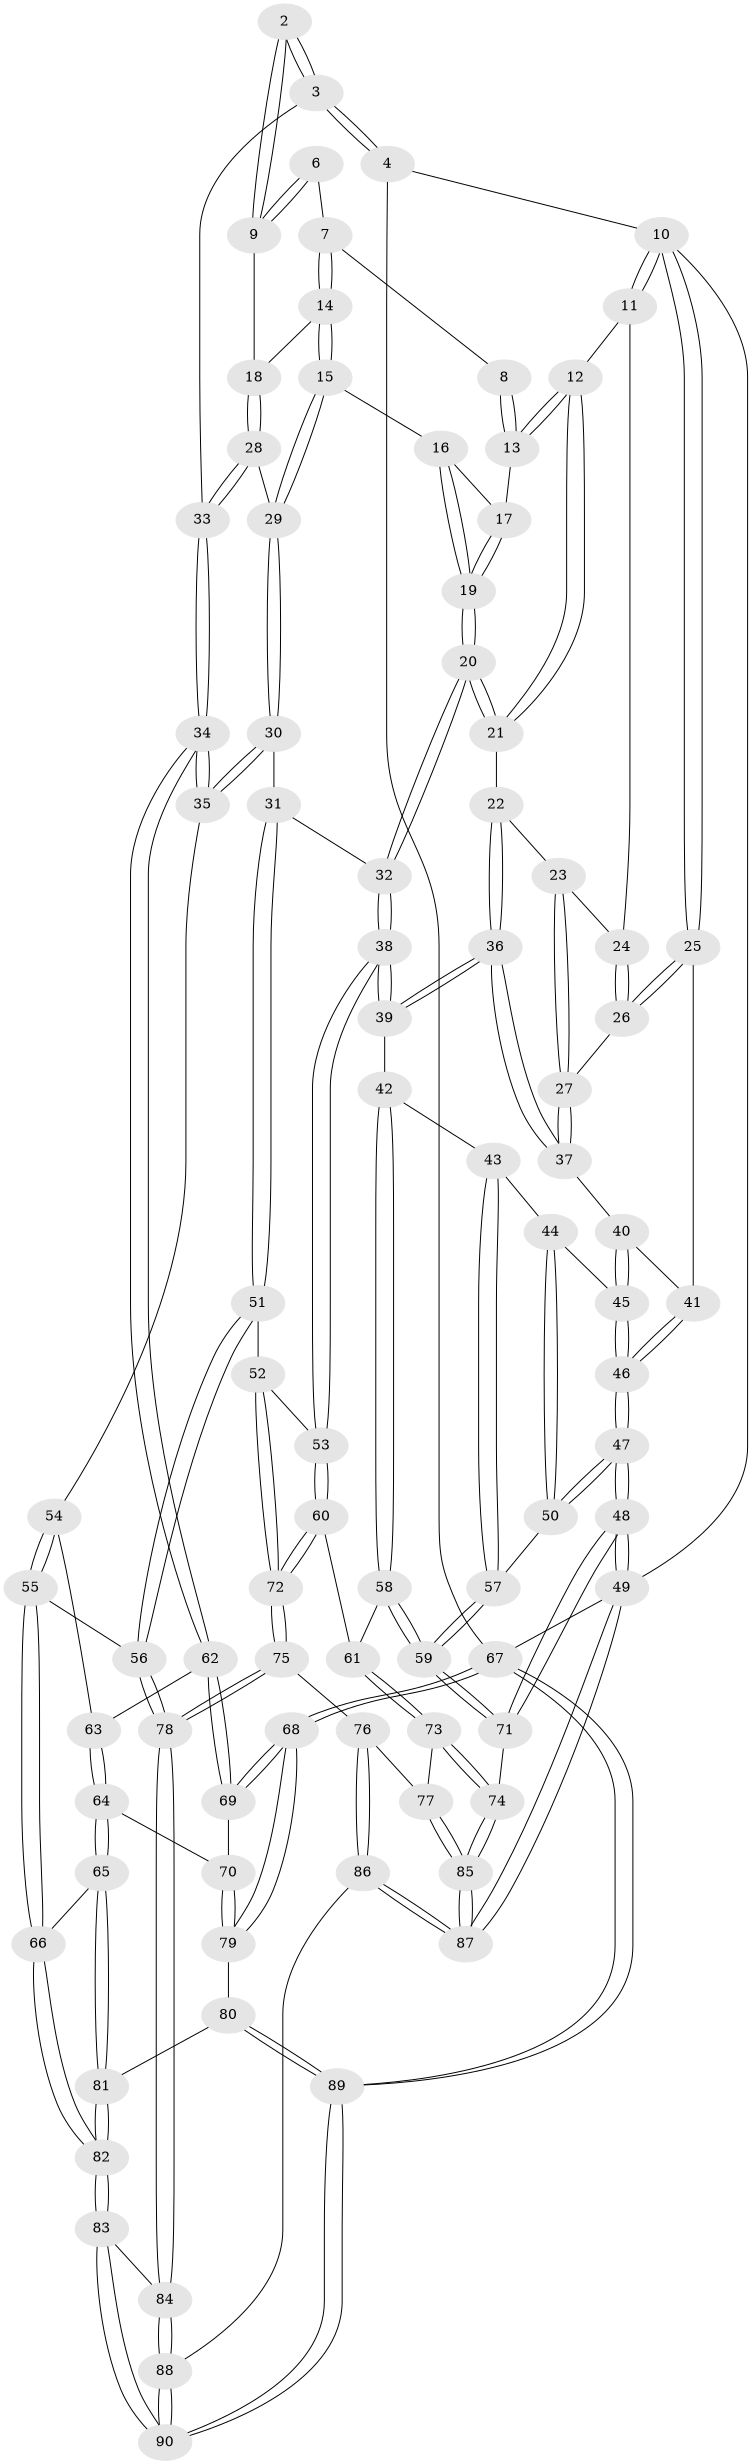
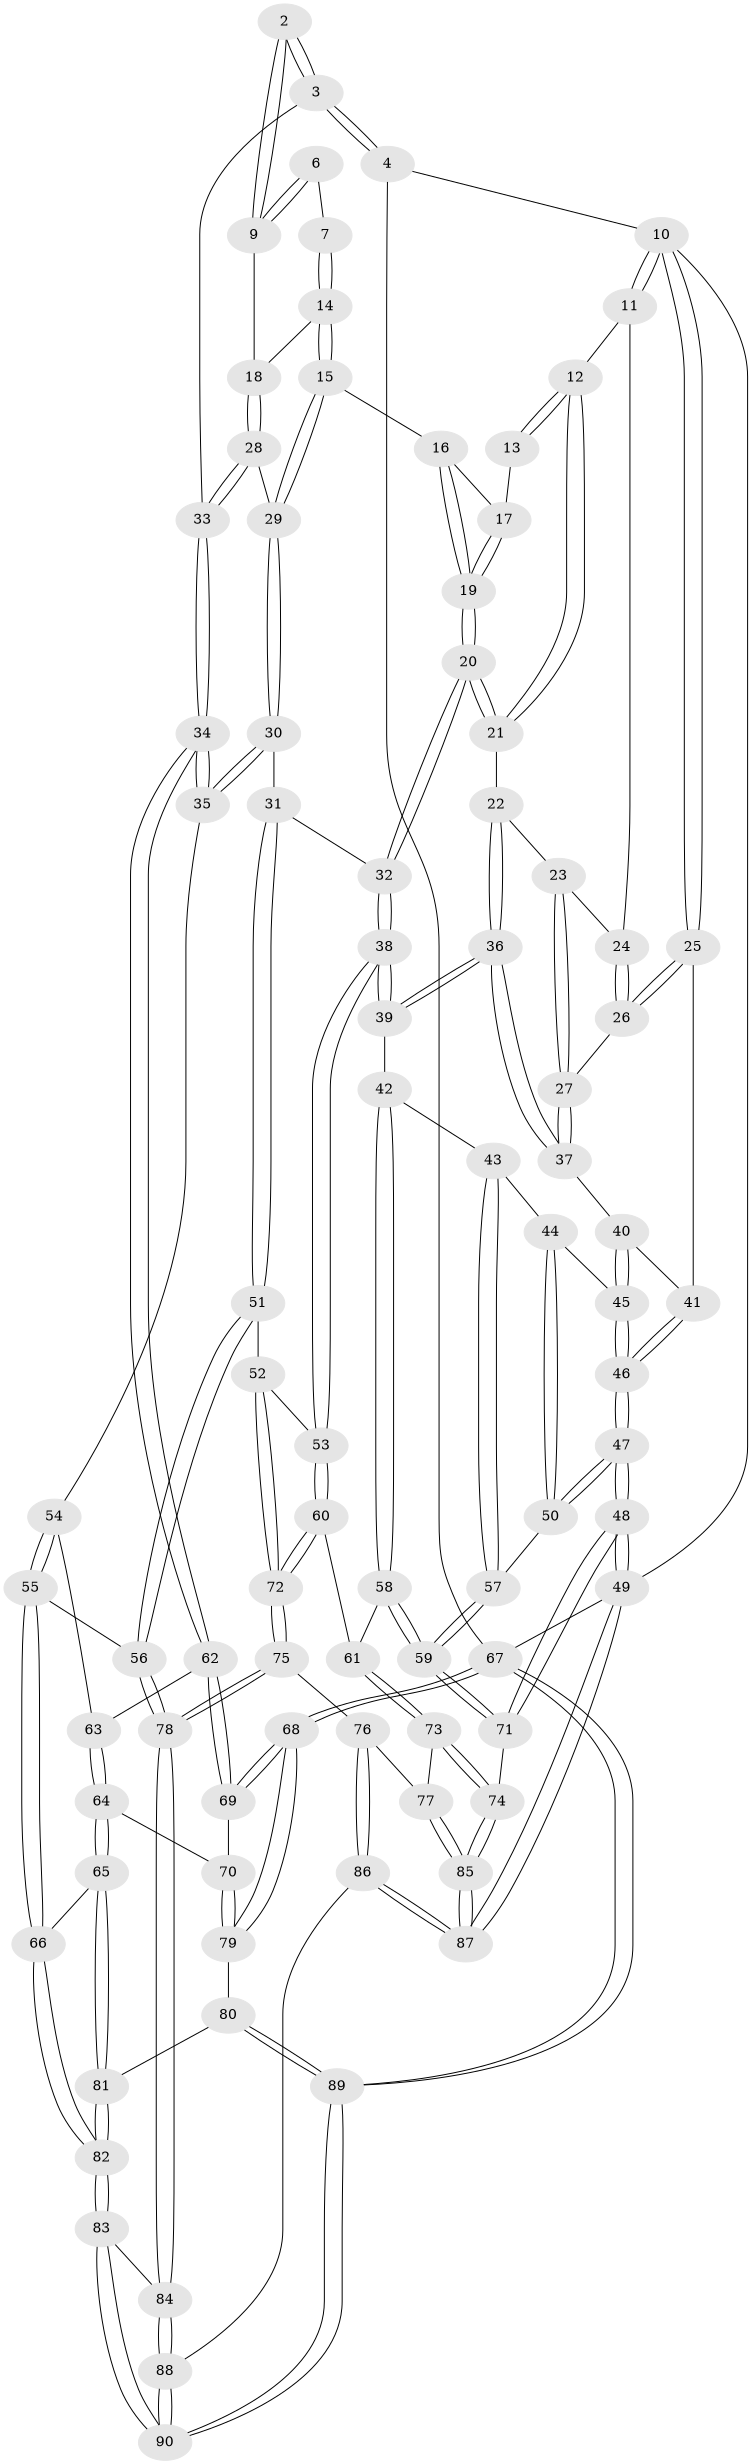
(504, 378) -> none
